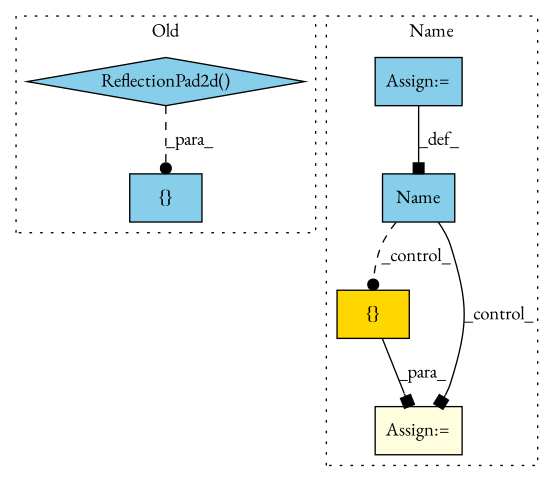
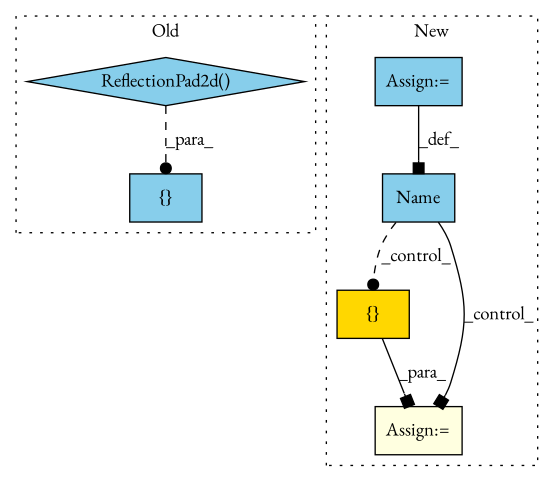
(432, 31) -> (432, 31)
